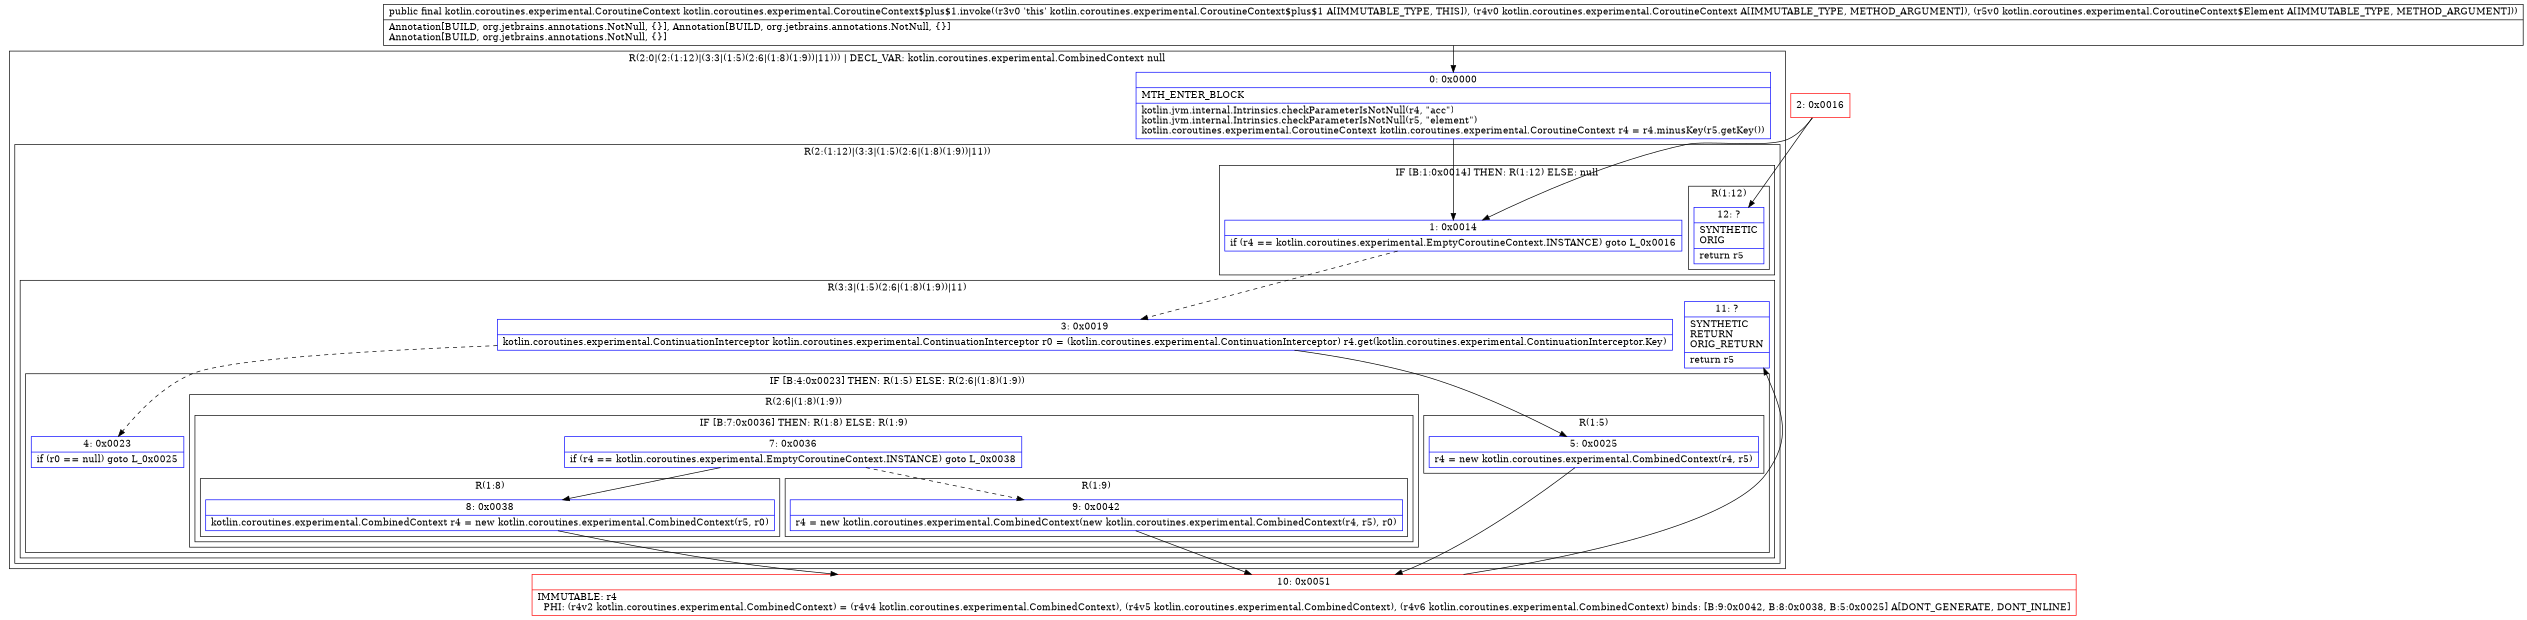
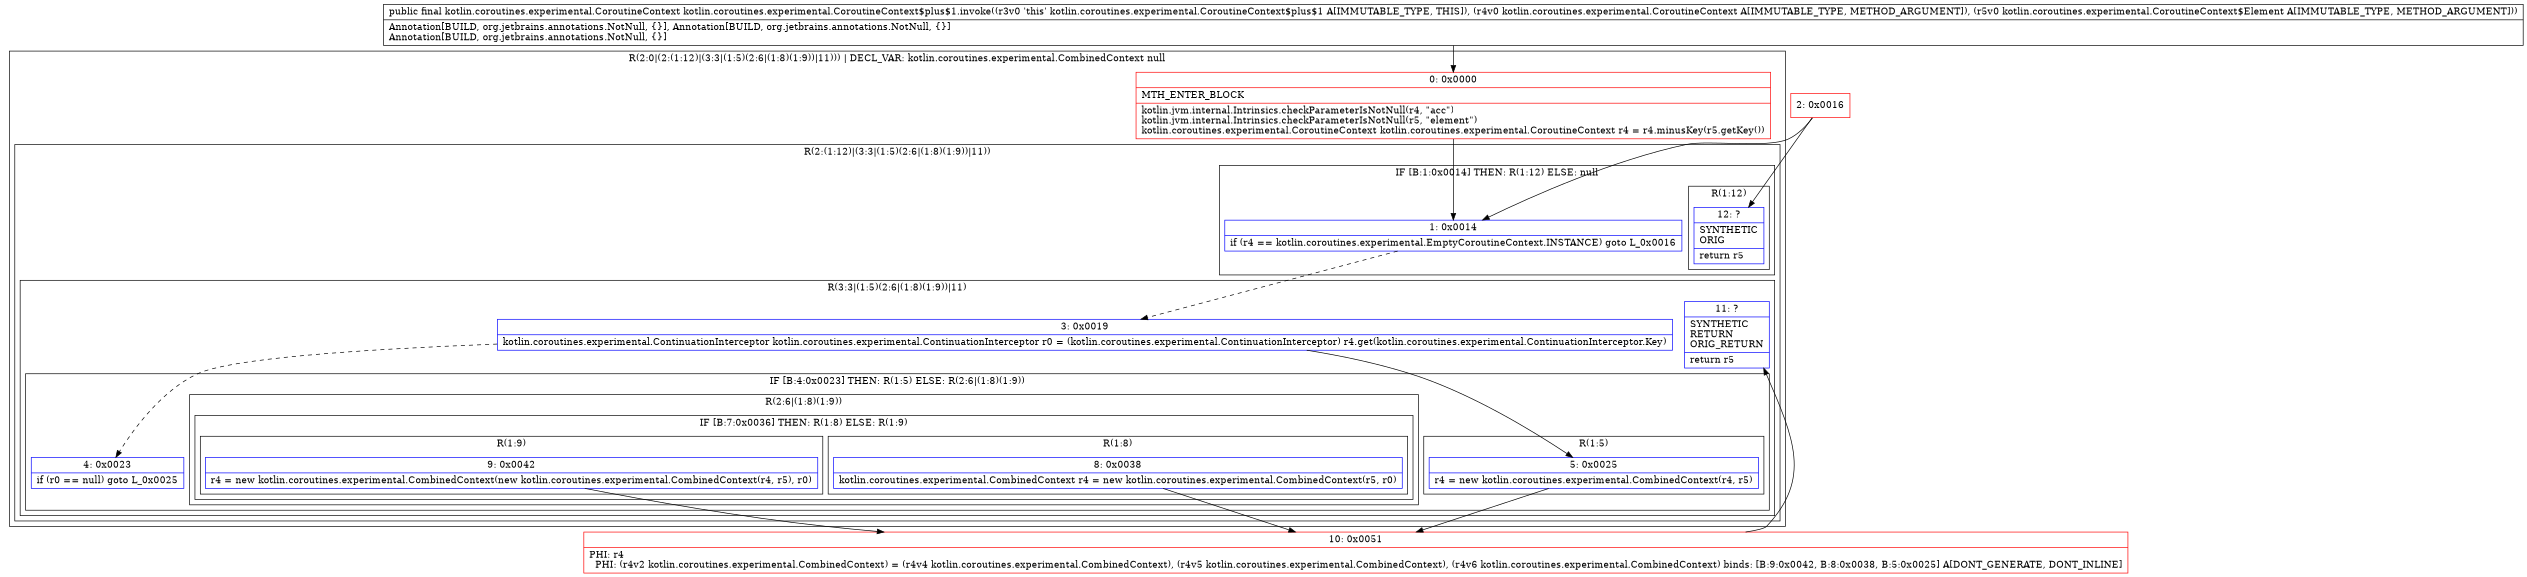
(1453, 106) -> (1453, 106)
(793, 452) -> none
(579, 597) -> (608, 555)
